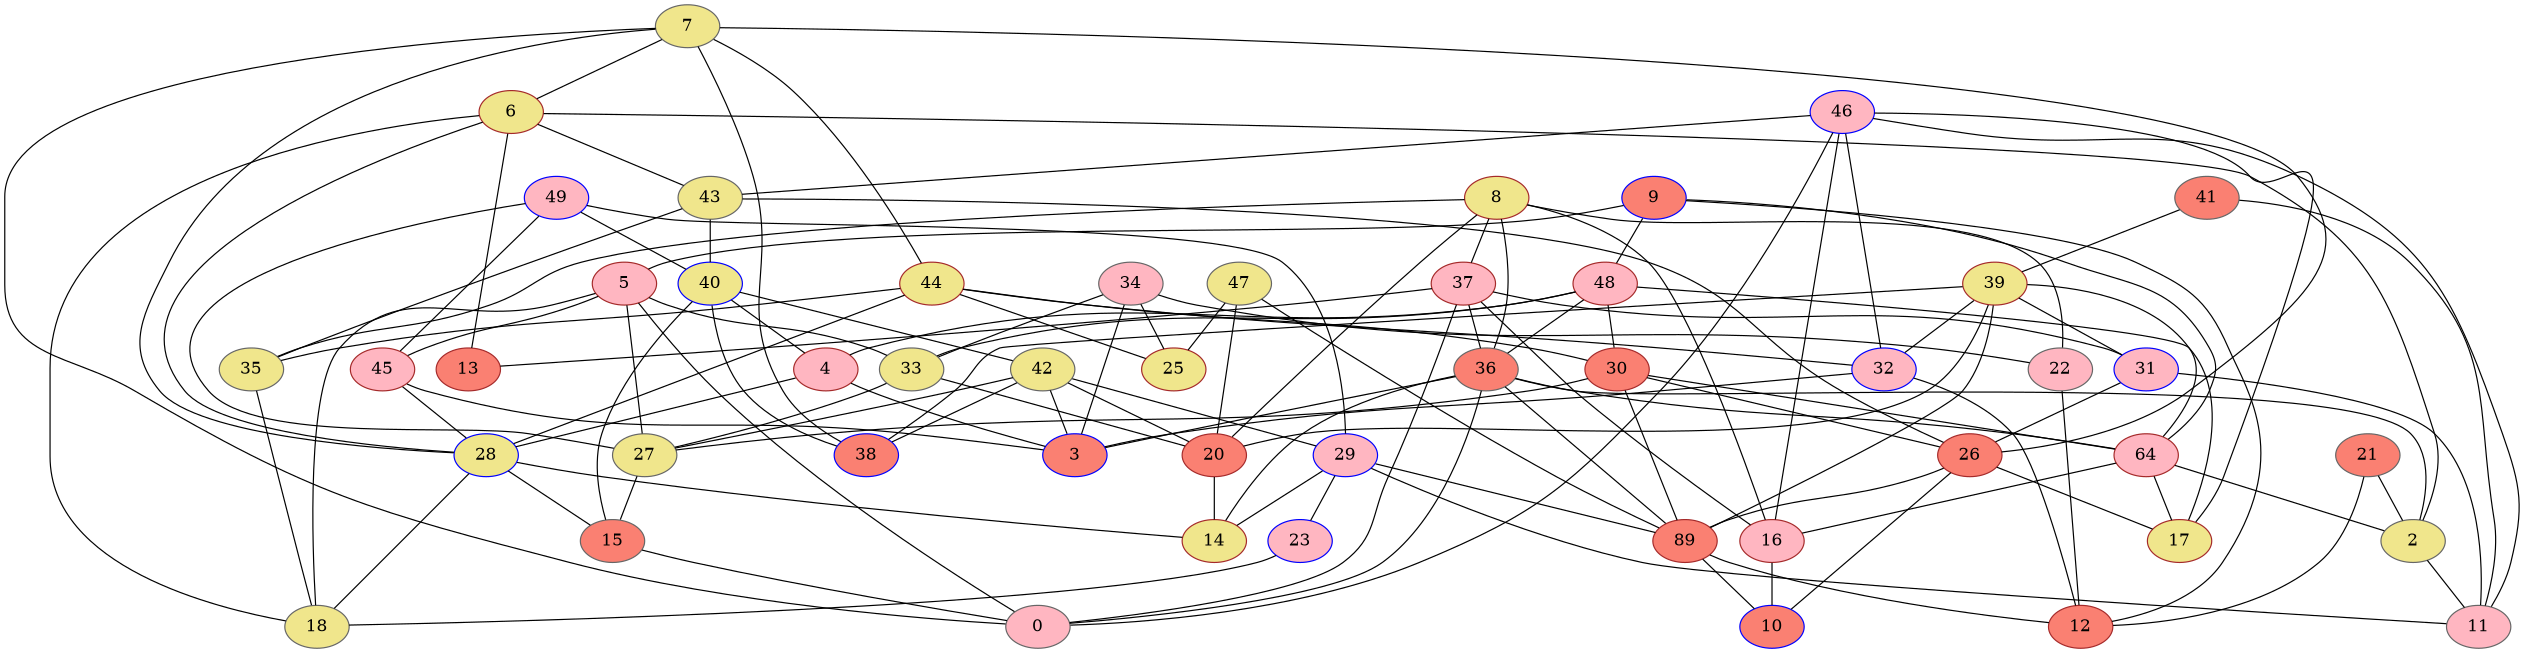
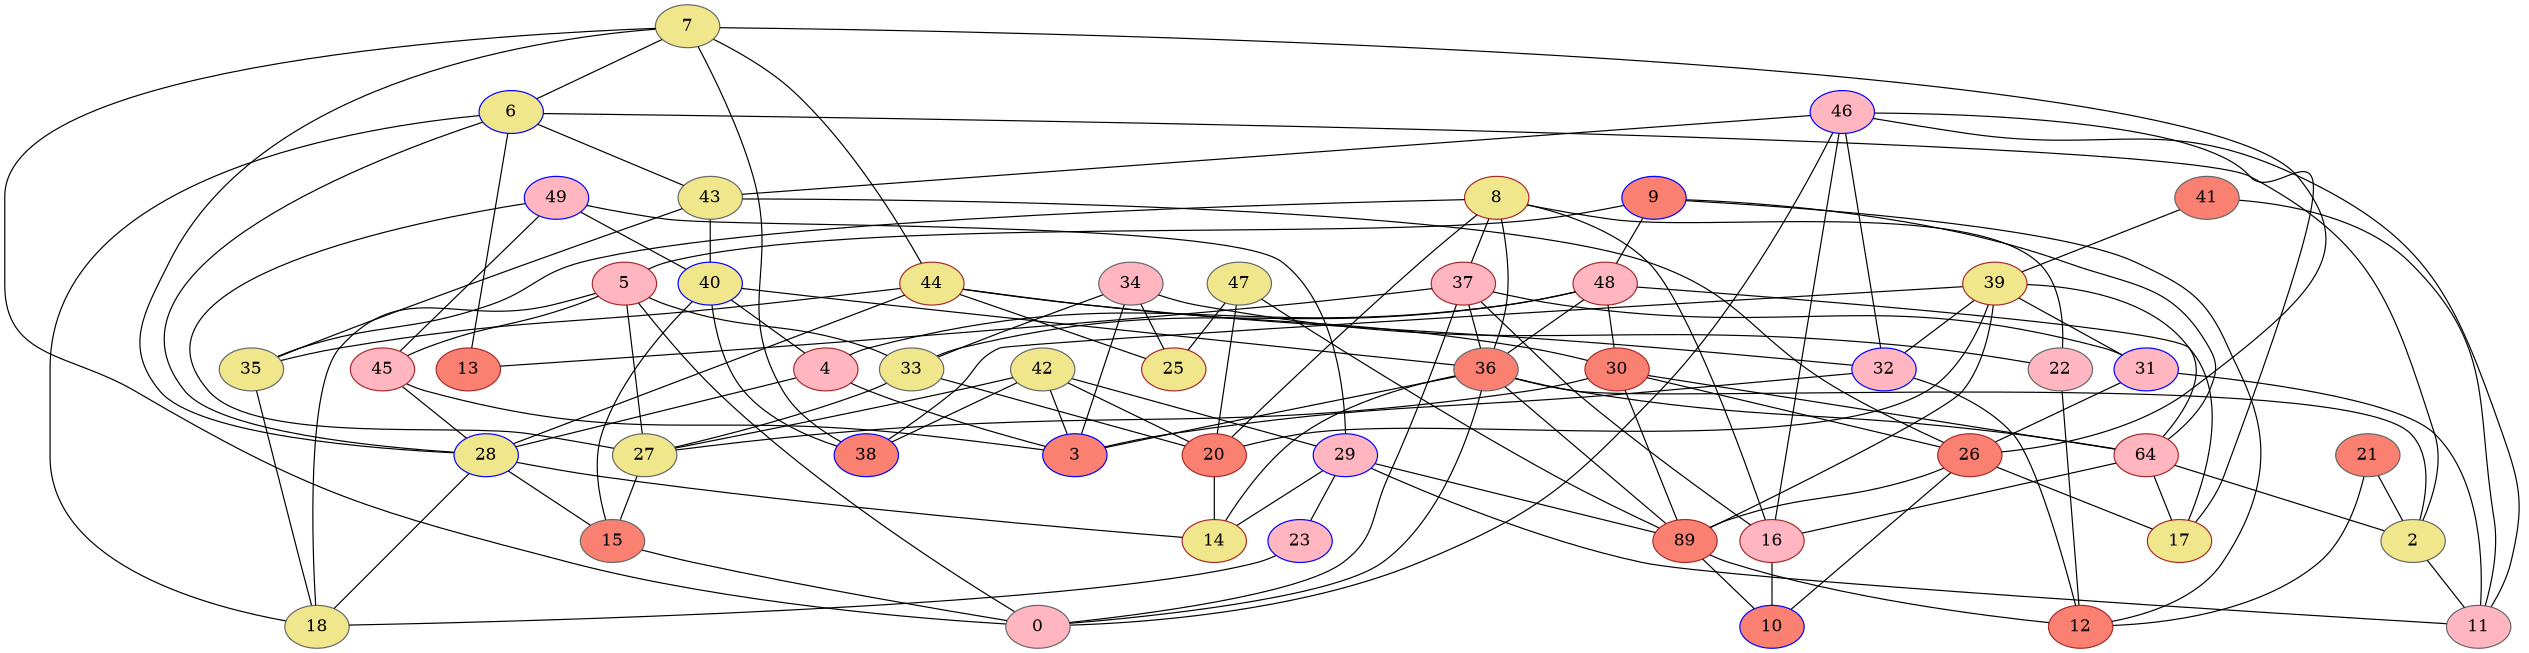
(511, 112) -> (511, 112)
(876, 326) -> (991, 316)
